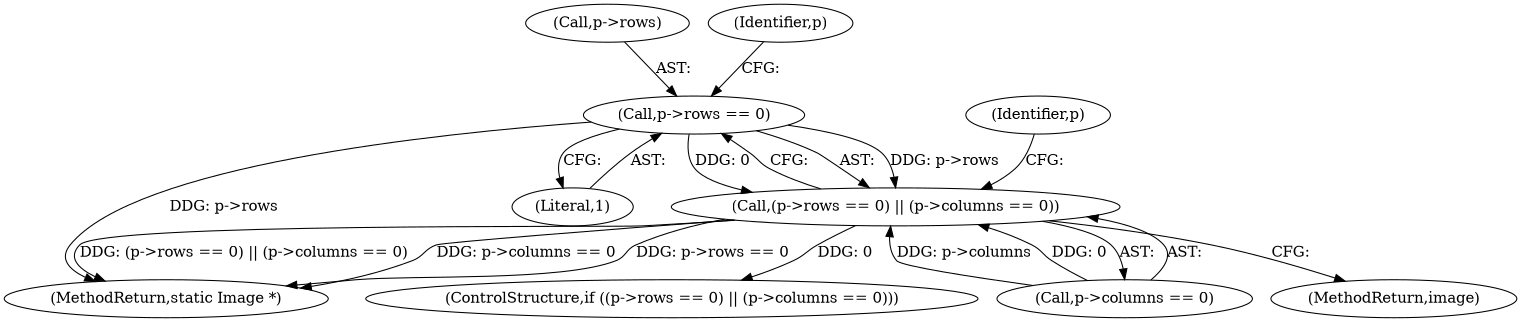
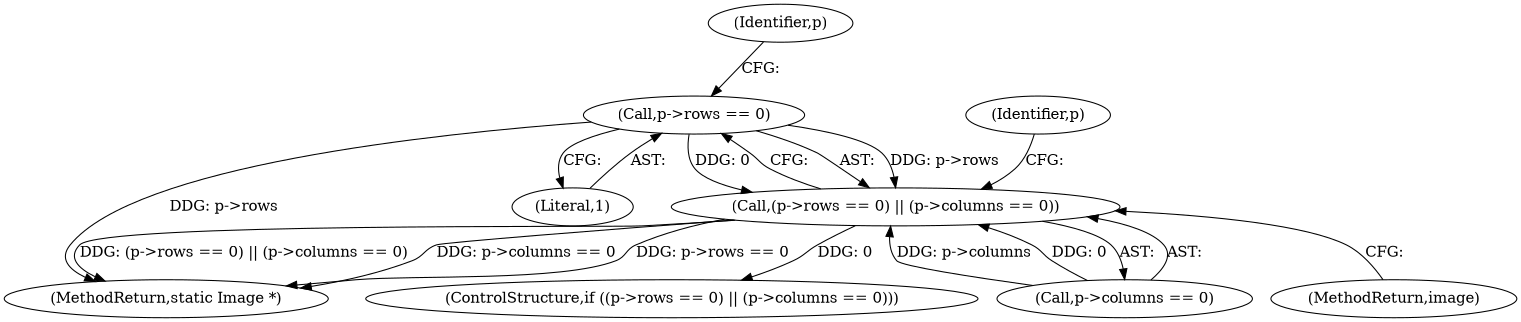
(607, 23) -> none
(1194, 242) -> (1263, 224)
